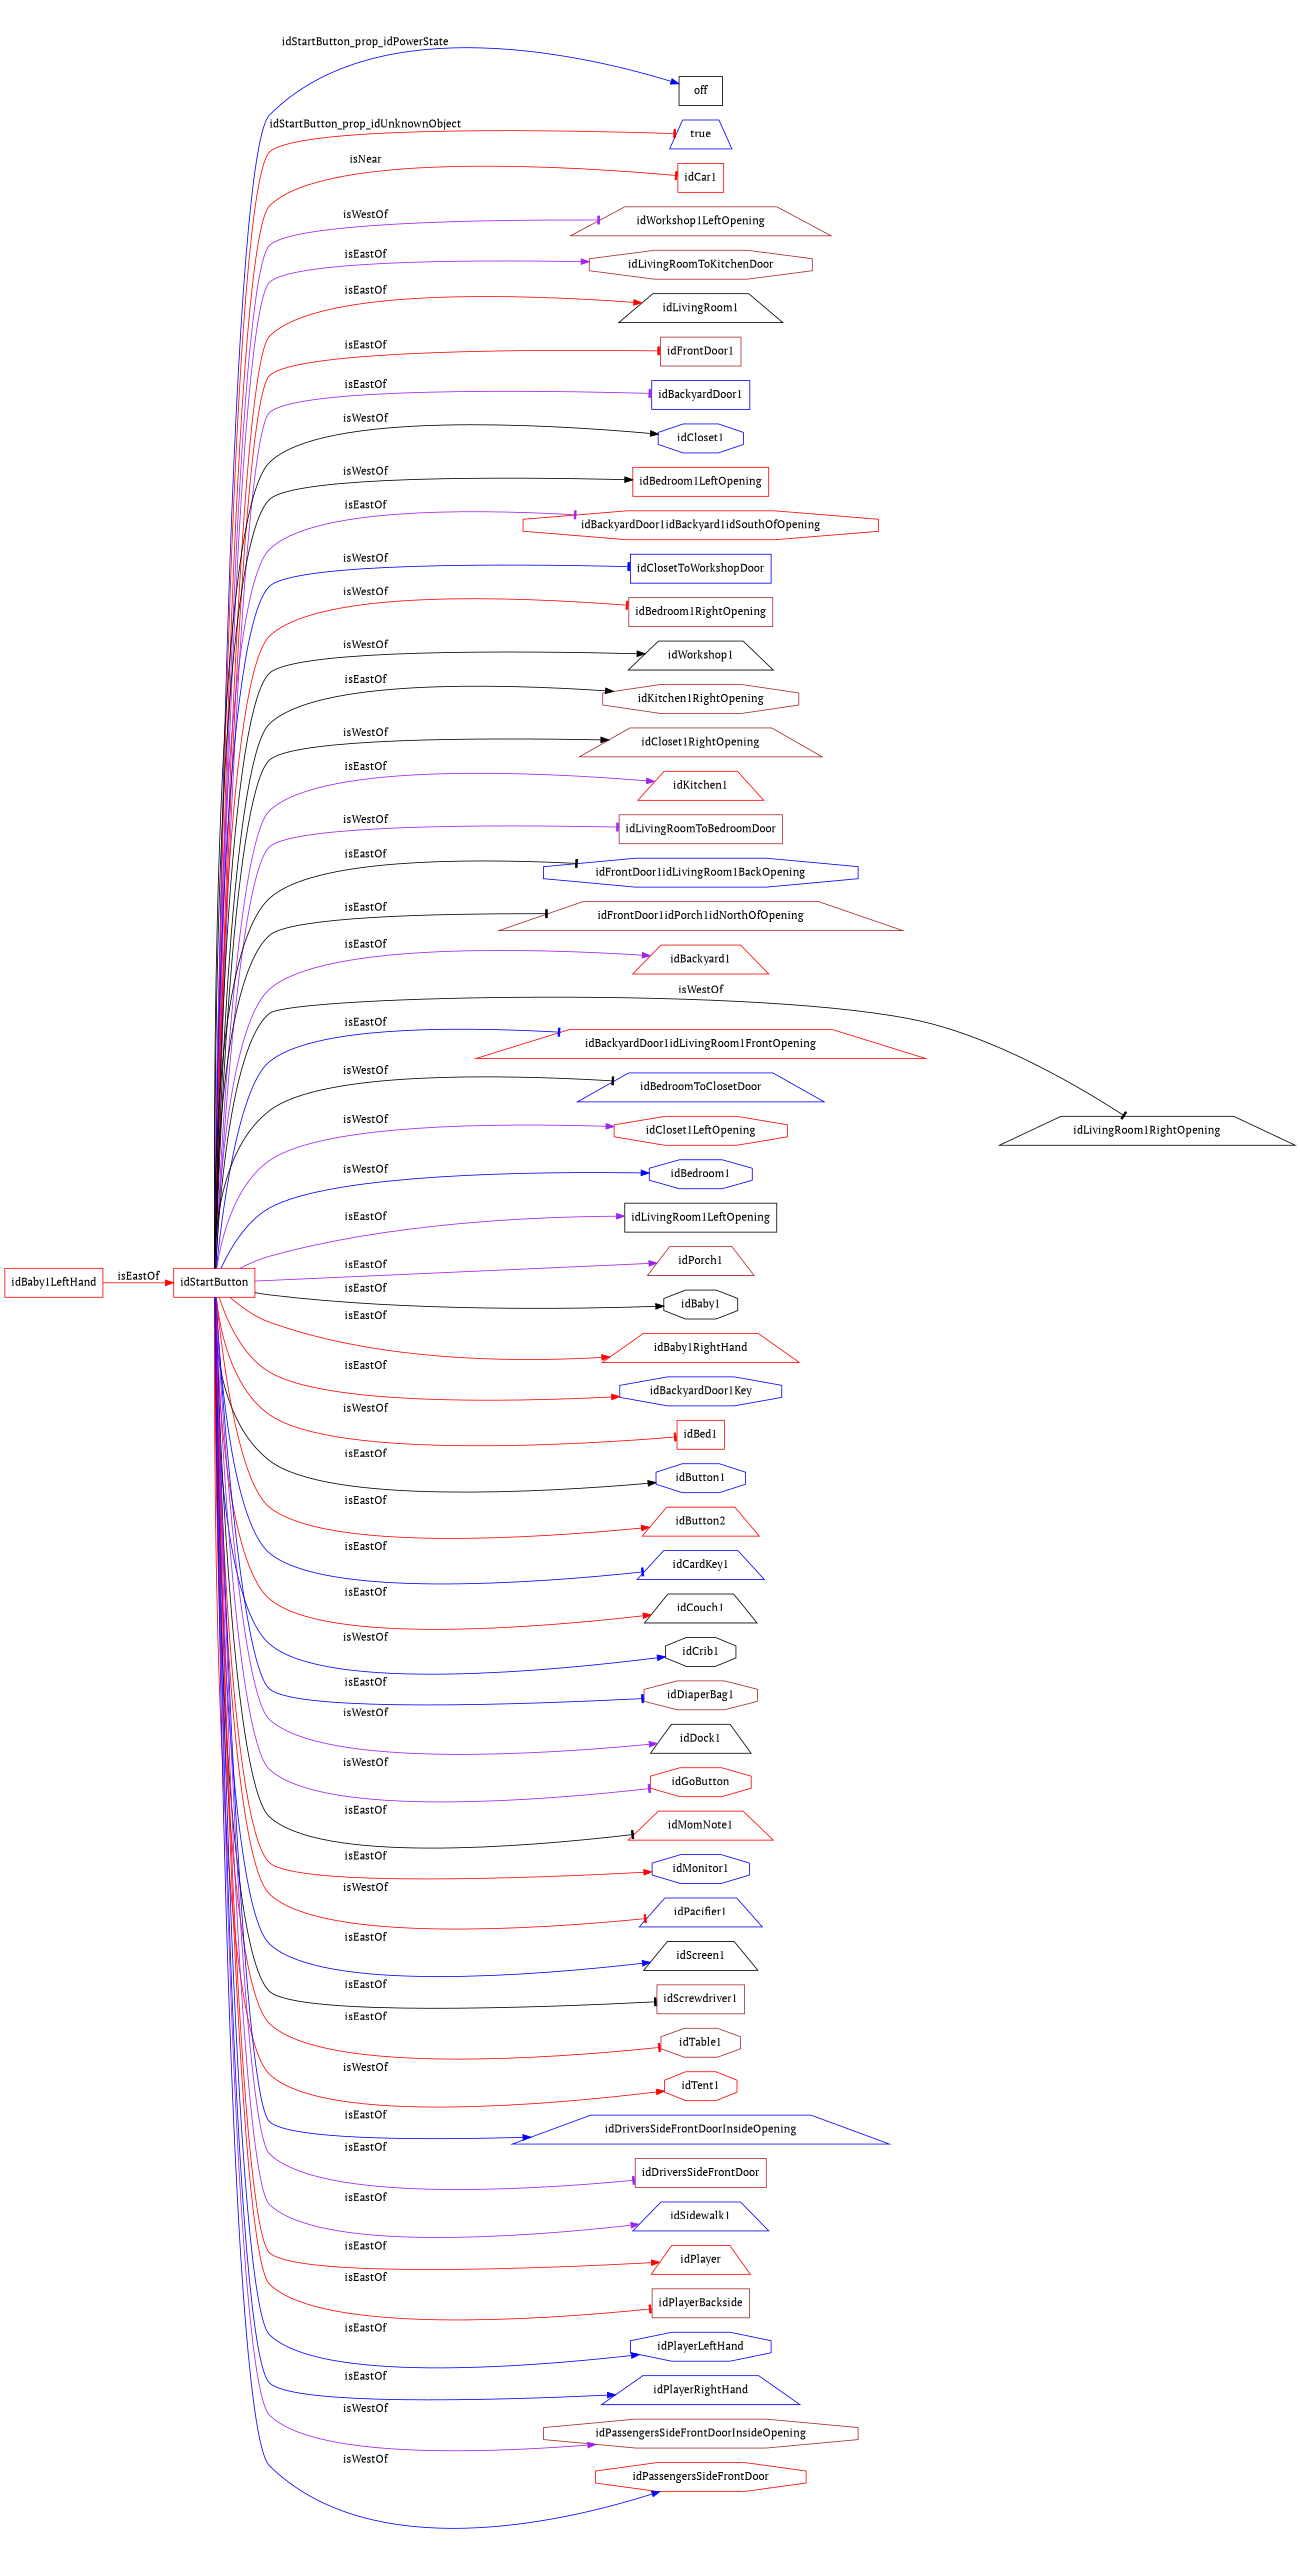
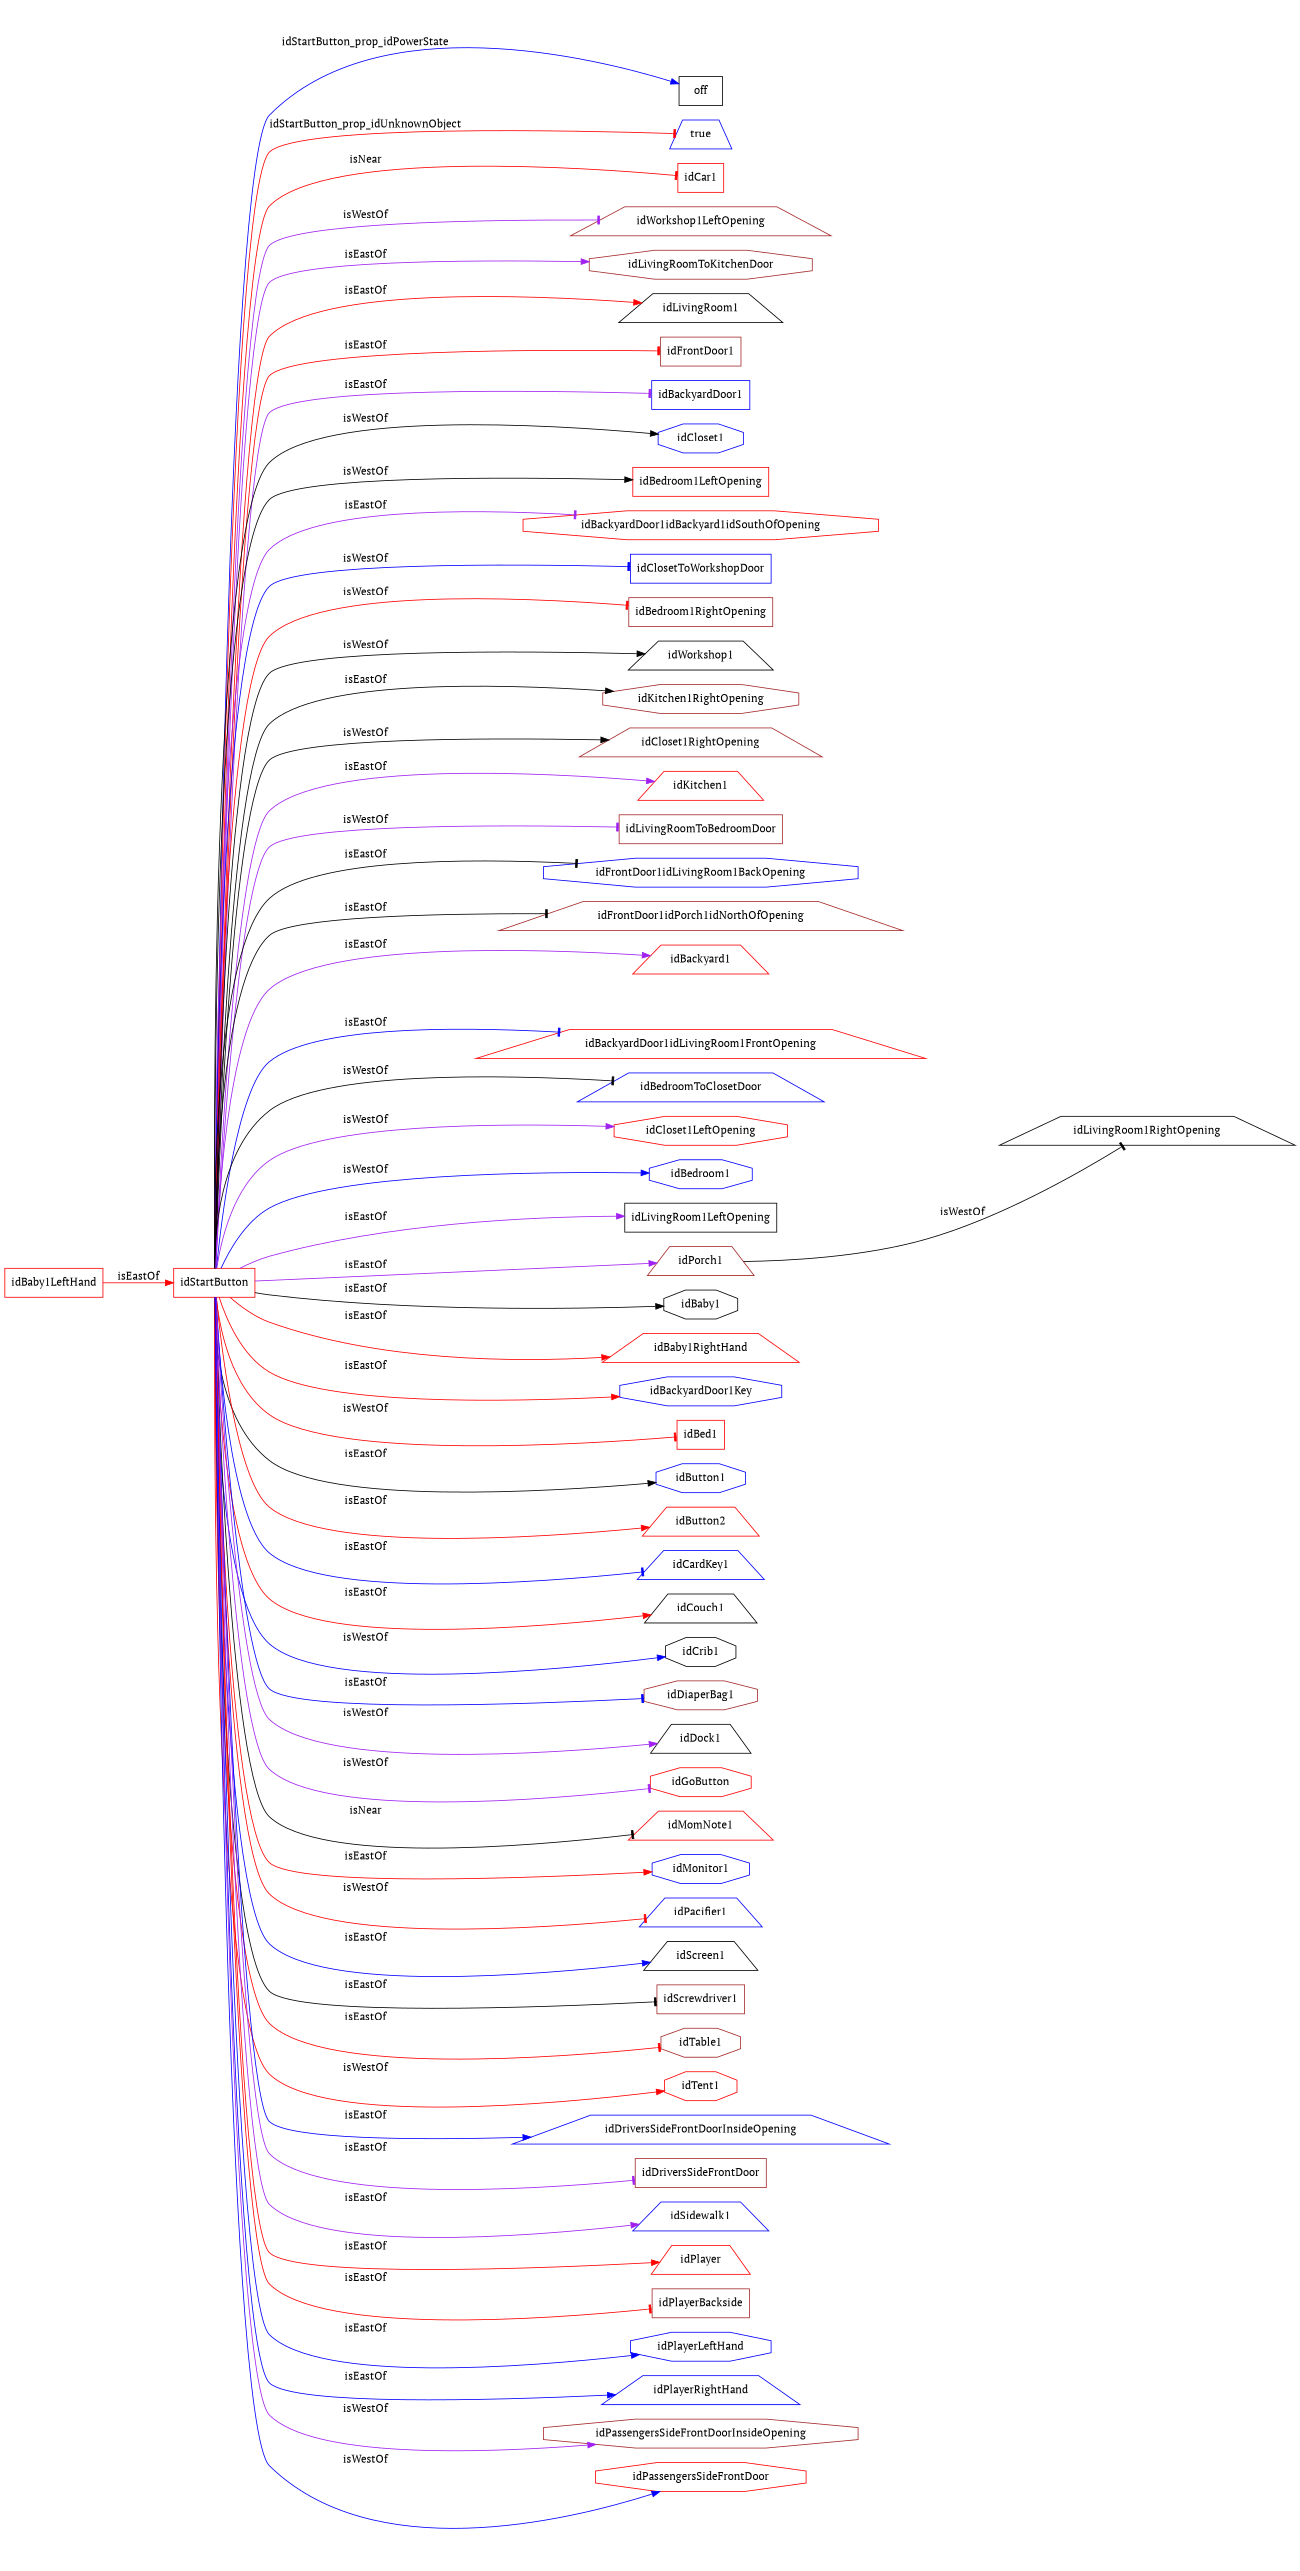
(574, 997) -> (941, 1235)
(365, 1811) -> (365, 1811)
